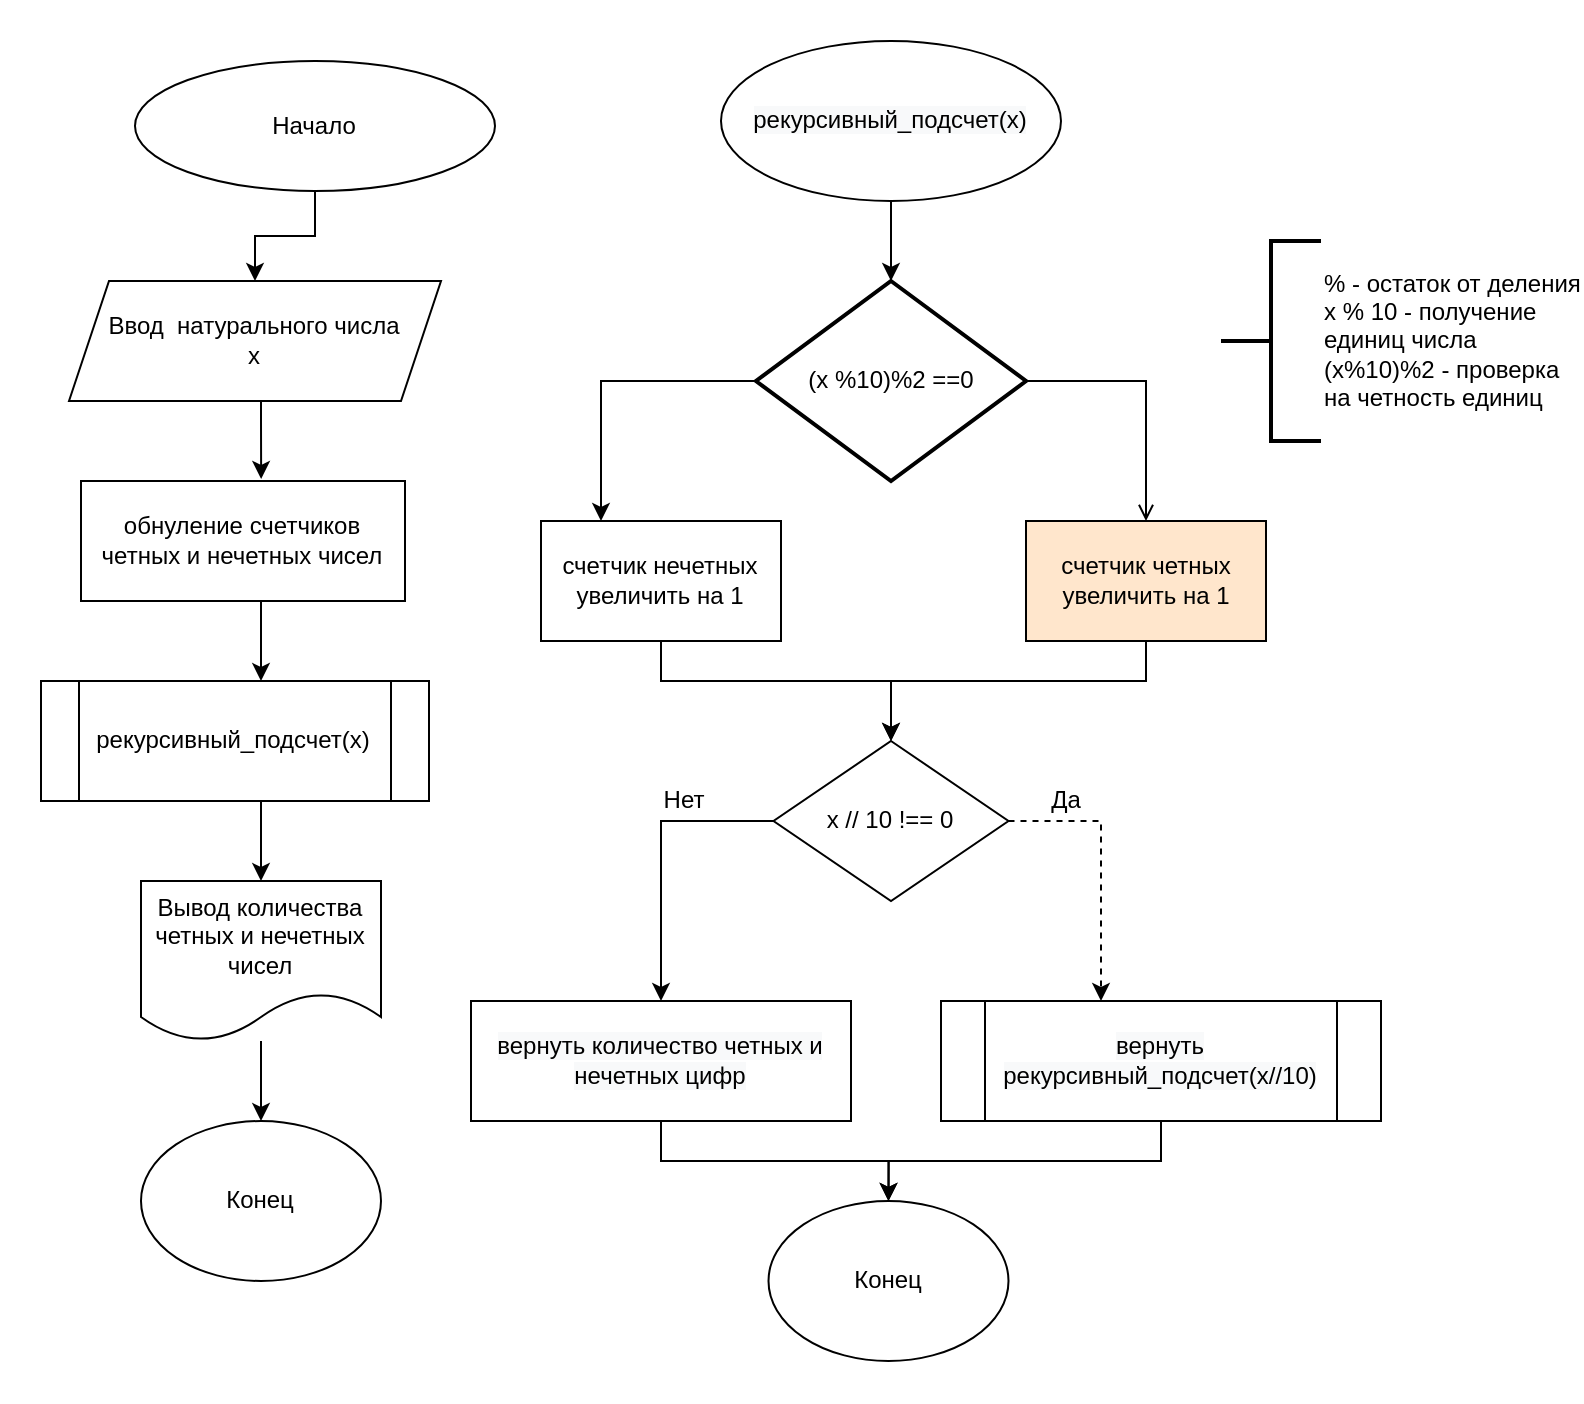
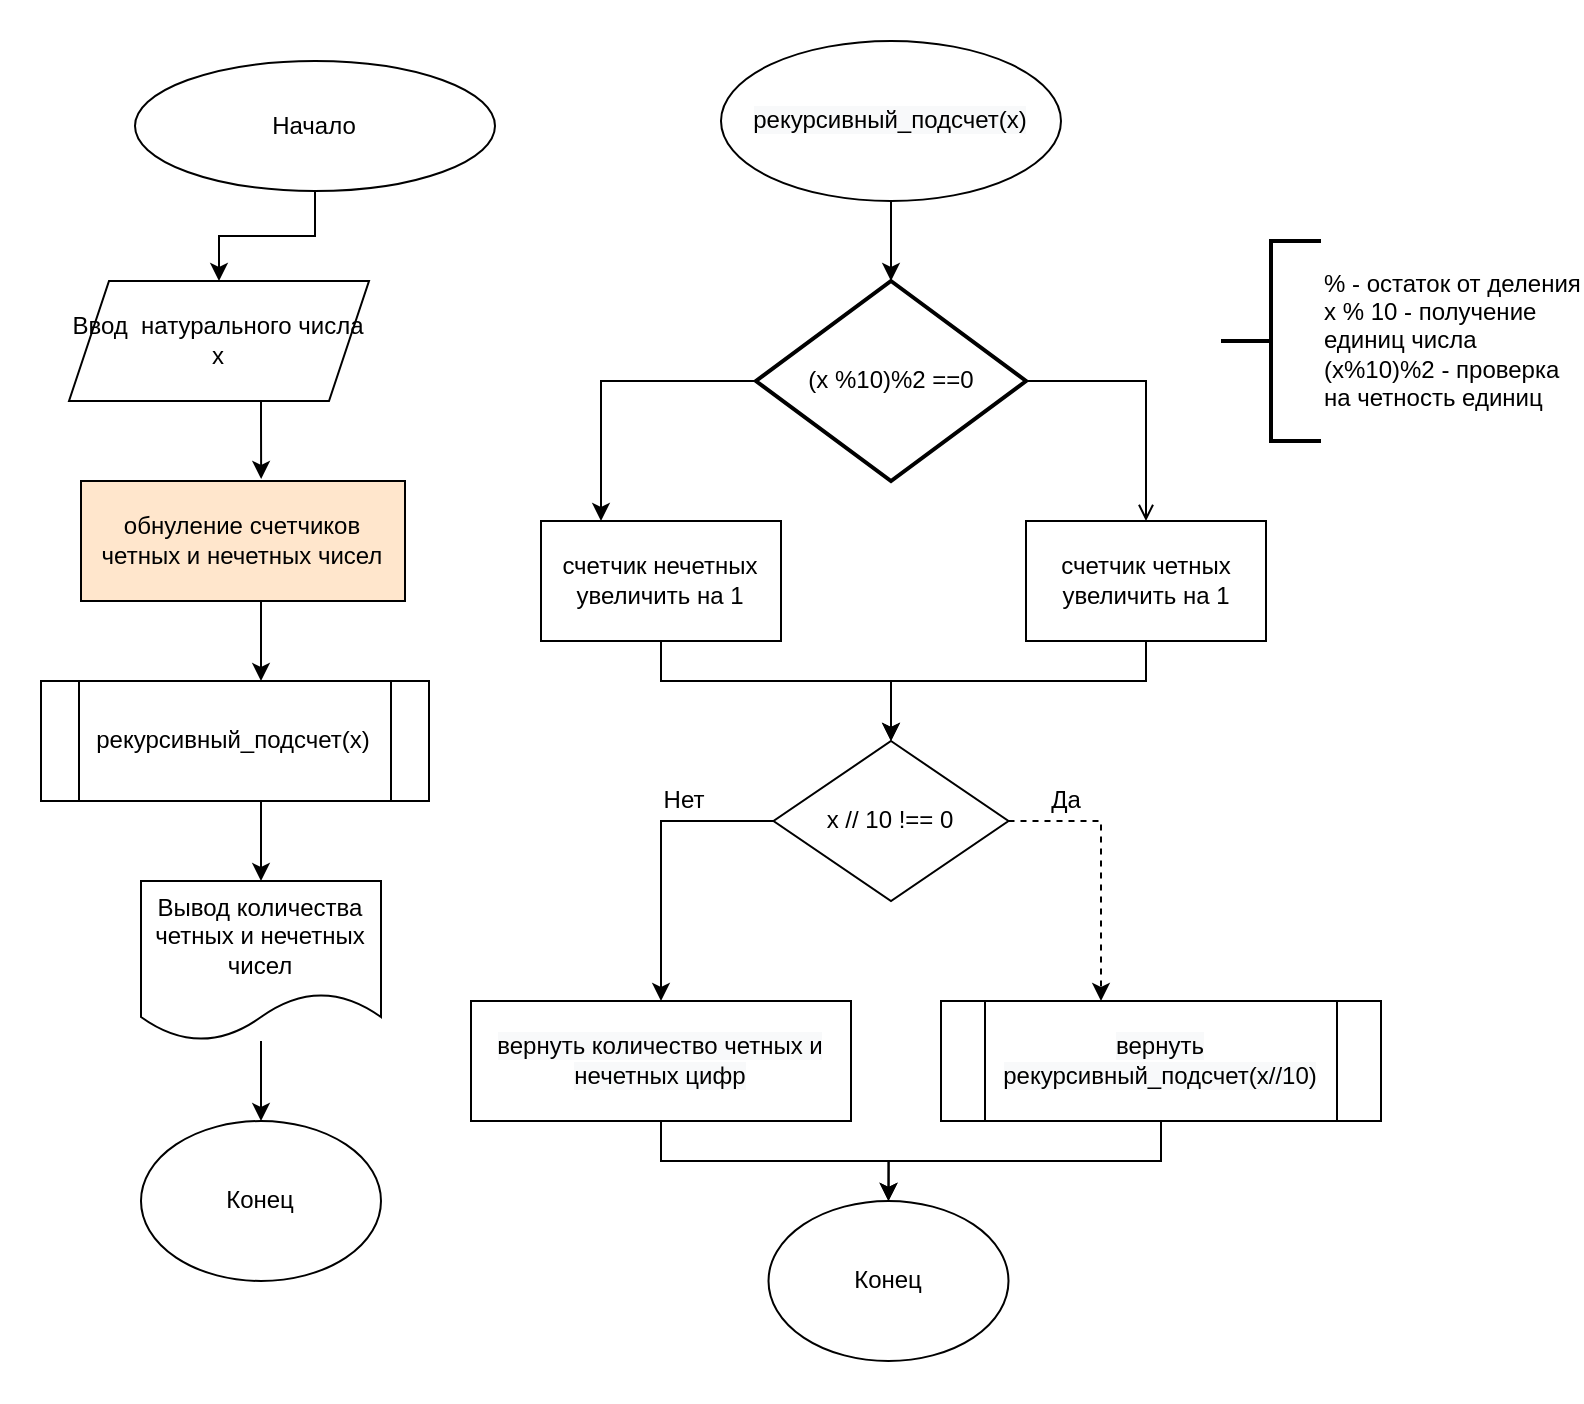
(255, 341) -> (219, 341)
(243, 541) -> (243, 541)
(1146, 581) -> (1146, 581)
